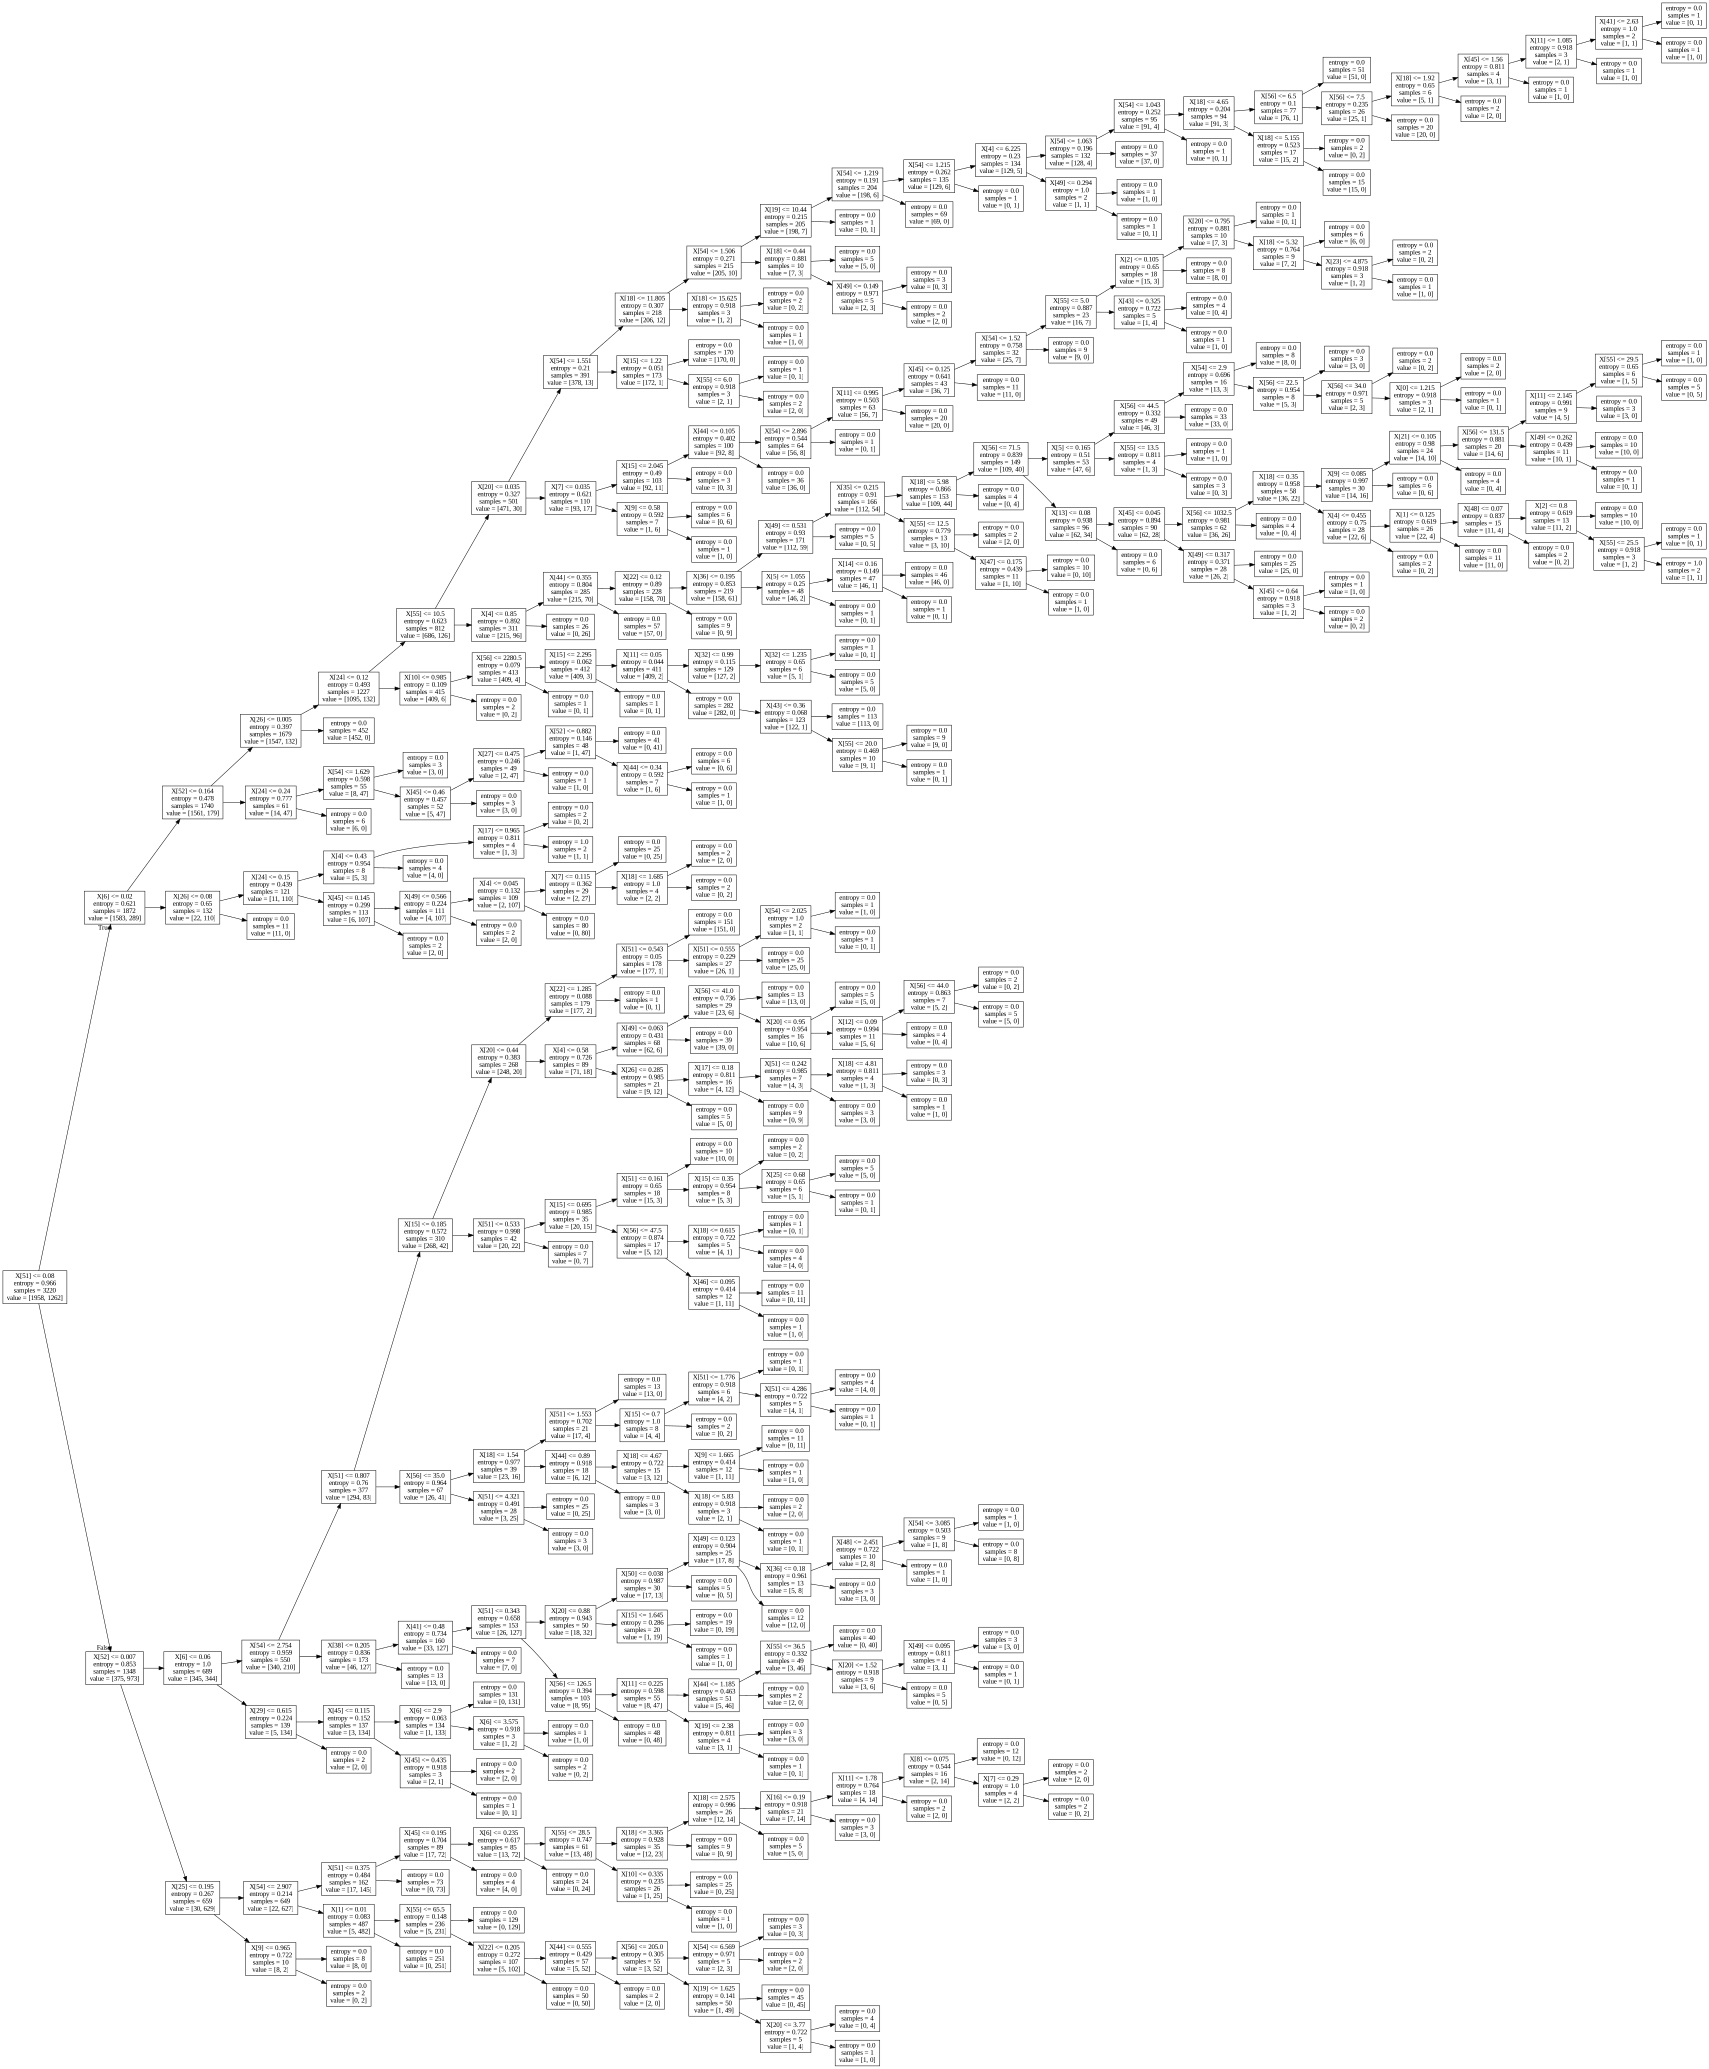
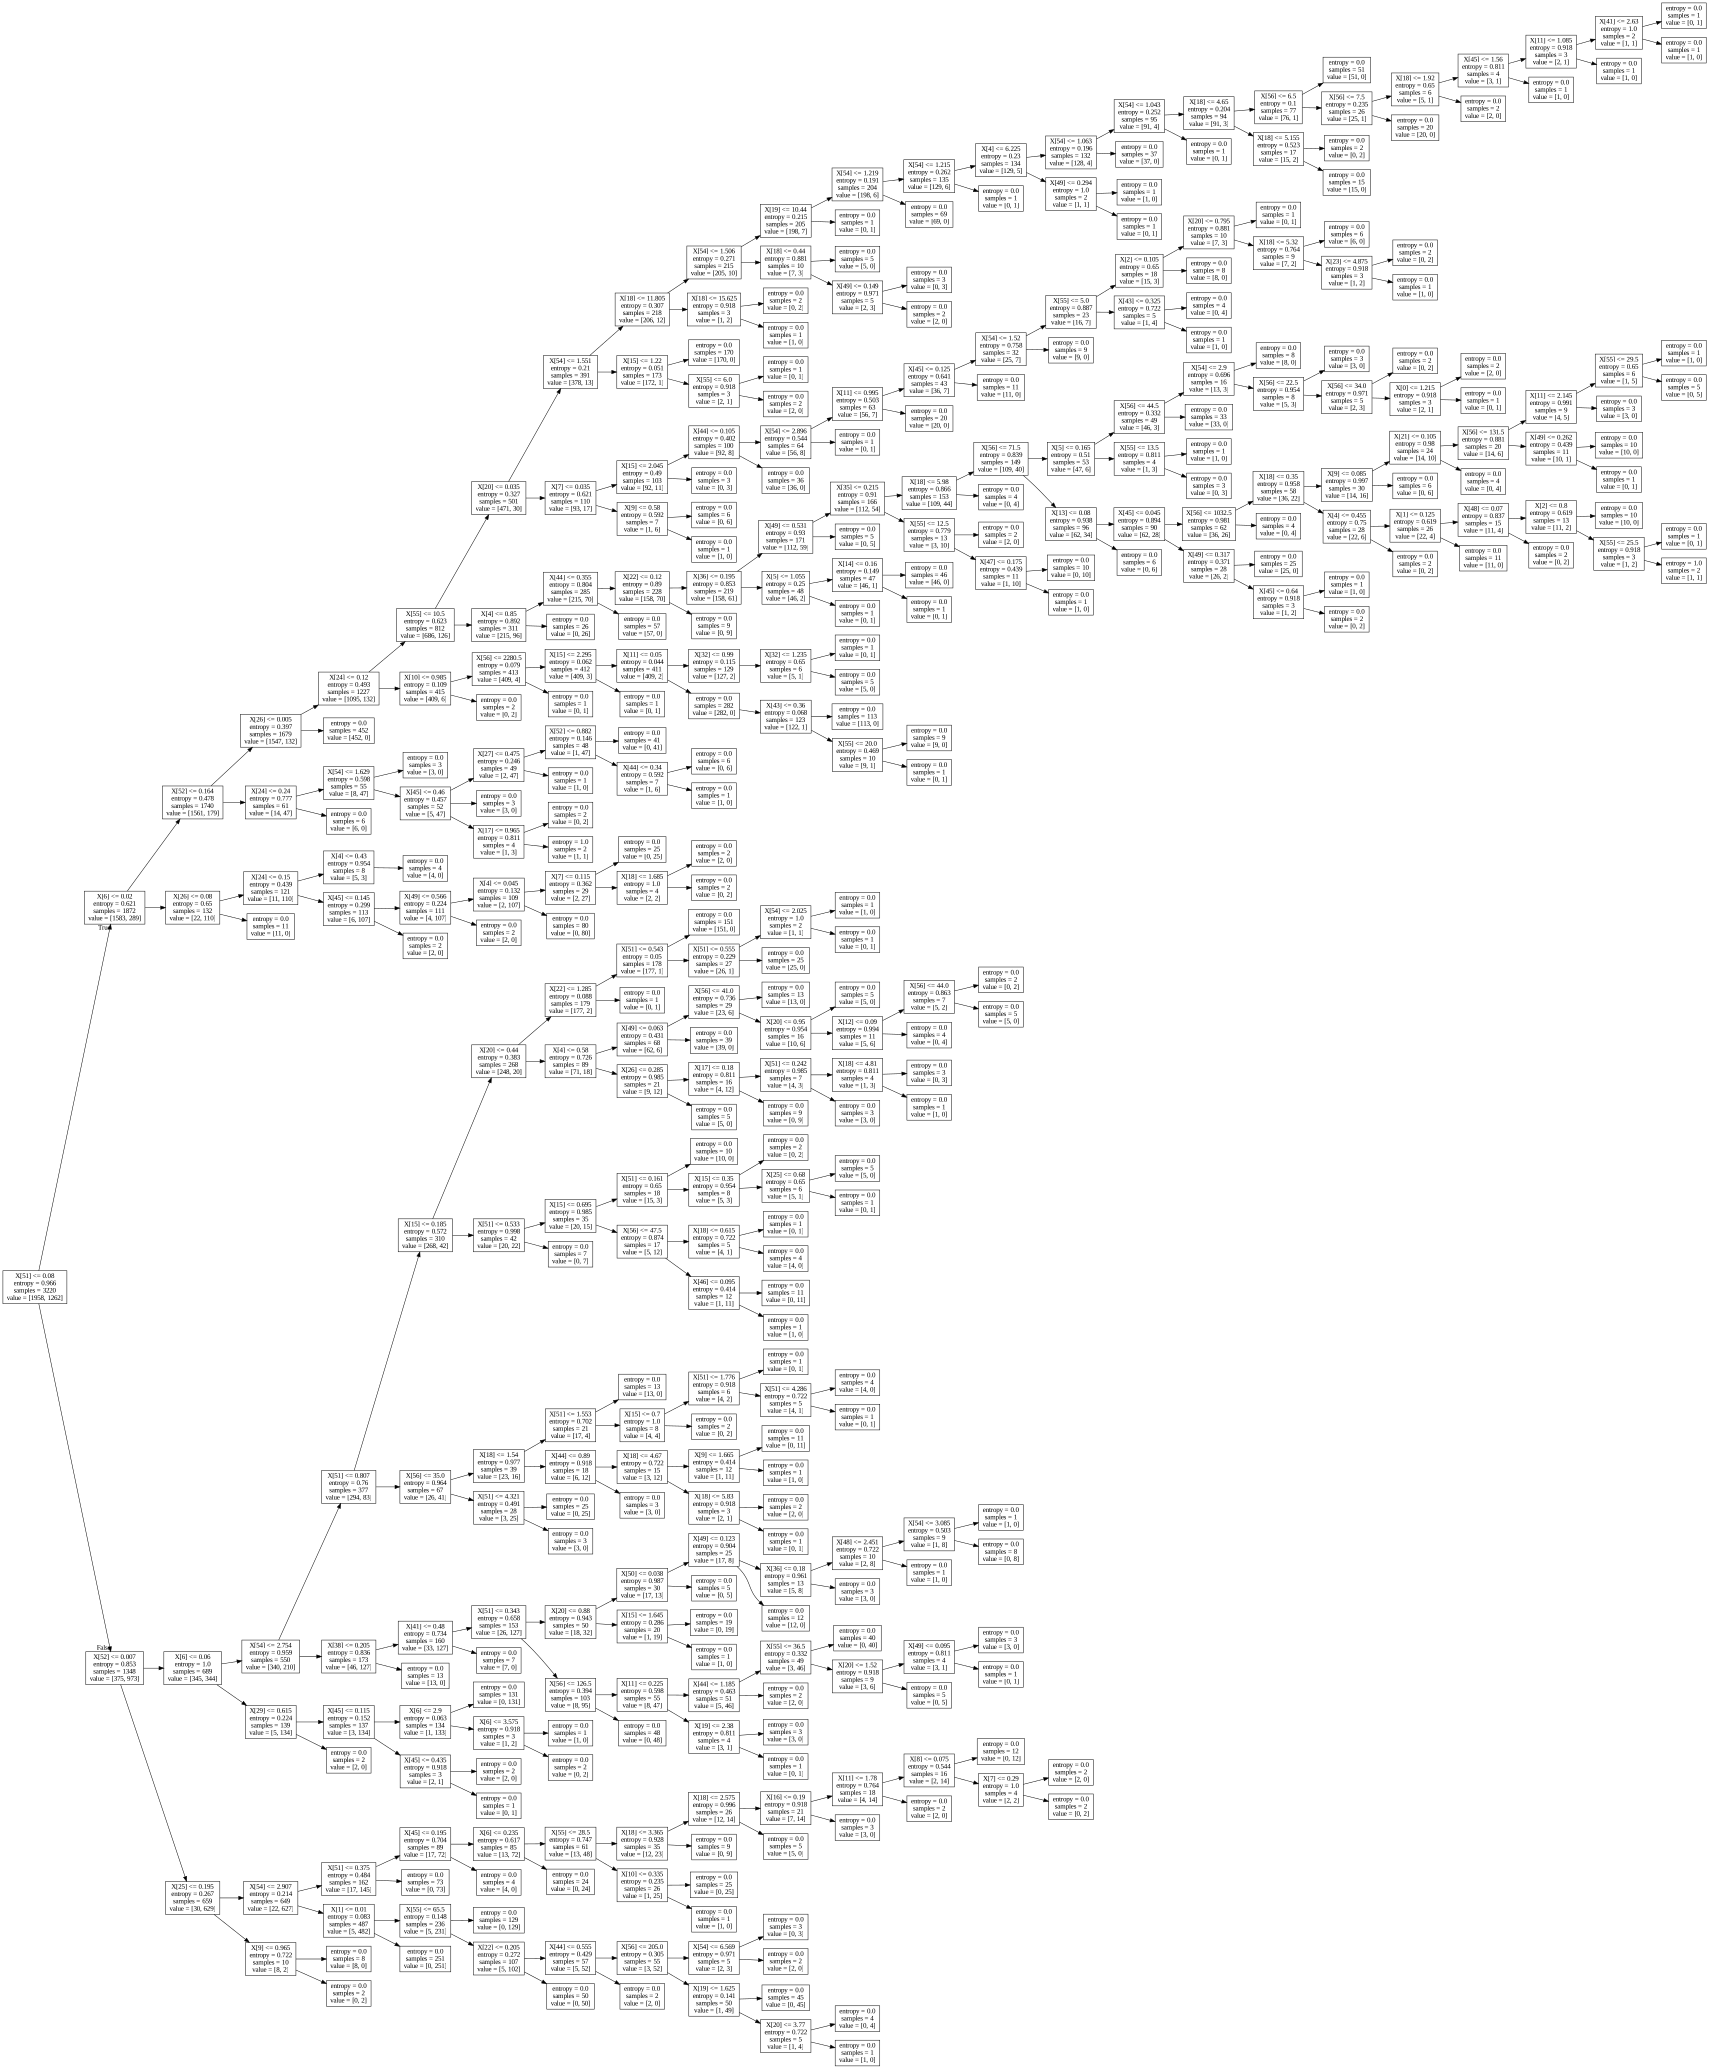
(421, 847) -> (460, 821)
